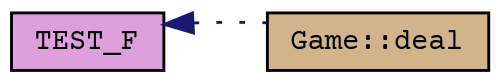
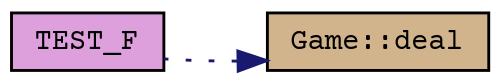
(230, 22) -> (201, 61)
